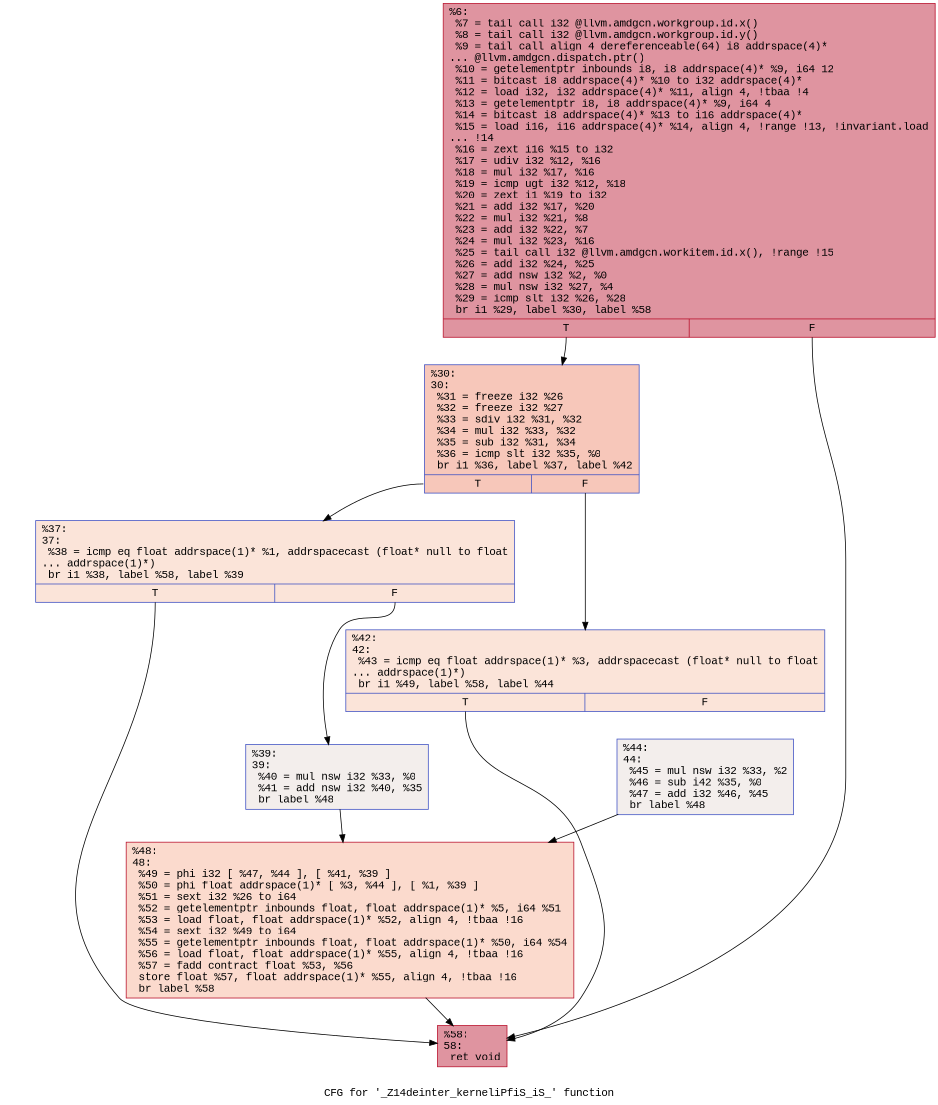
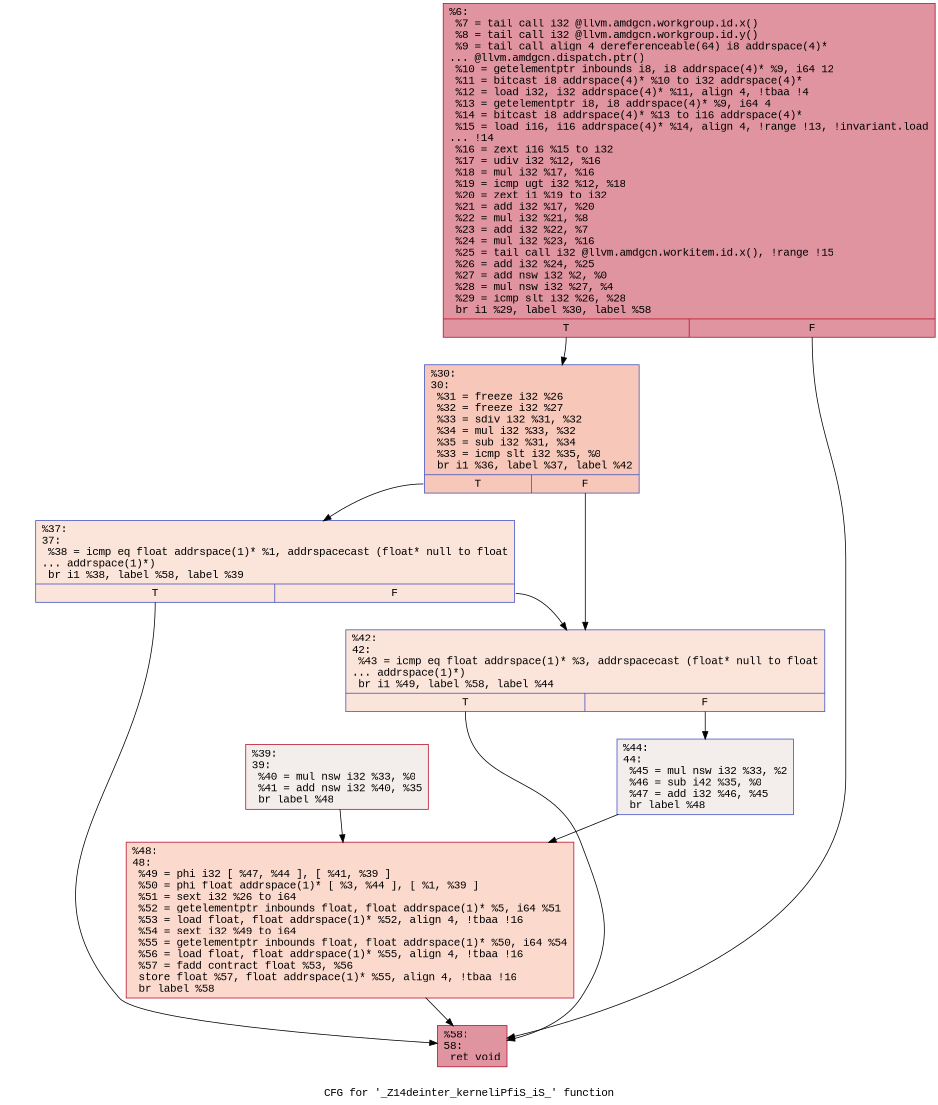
(516, 454) -> (516, 454)
(330, 649) -> (543, 603)
none -> (705, 722)
(337, 777) -> (337, 777)
